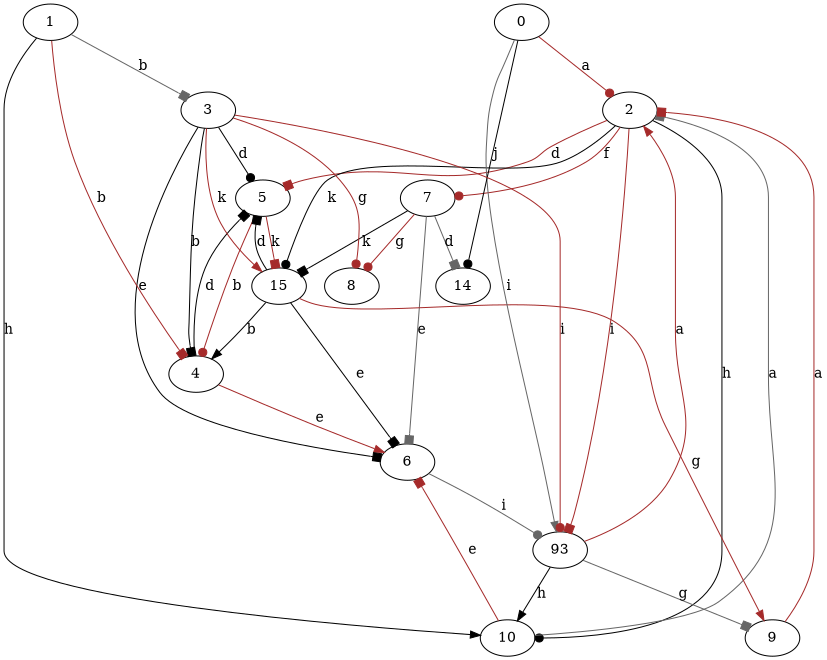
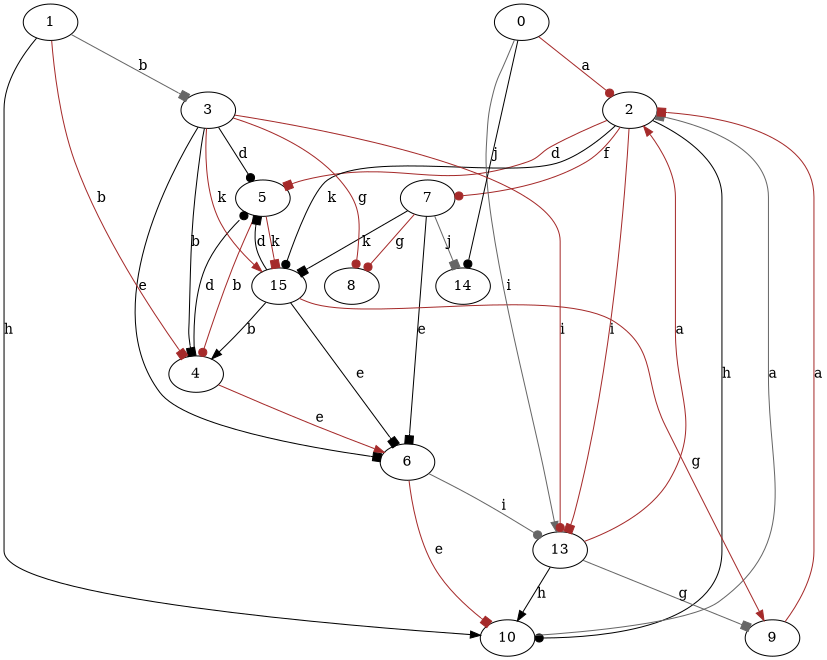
(449, 242) -> (449, 242)
(201, 282) -> (201, 282)
(418, 325) -> (418, 325)
(560, 550) -> (560, 550)
(461, 554) -> (429, 558)
